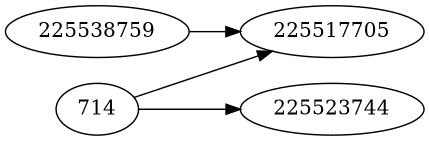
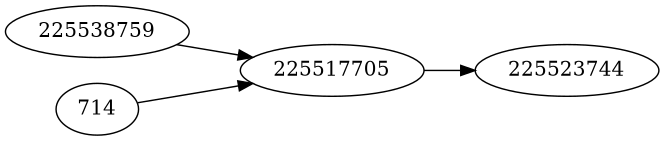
(182, 109) -> (442, 70)
